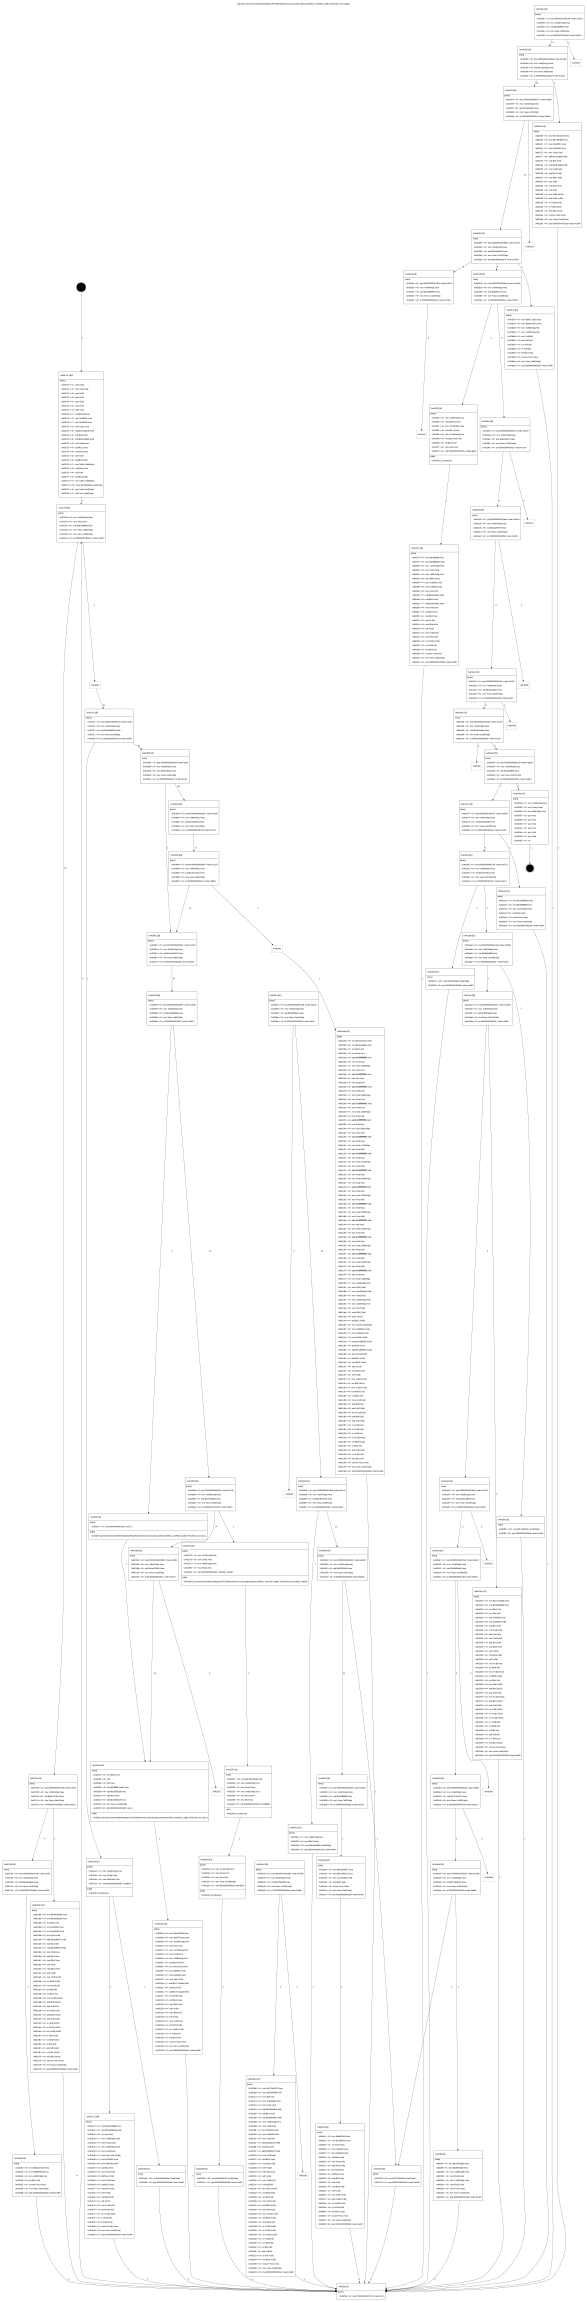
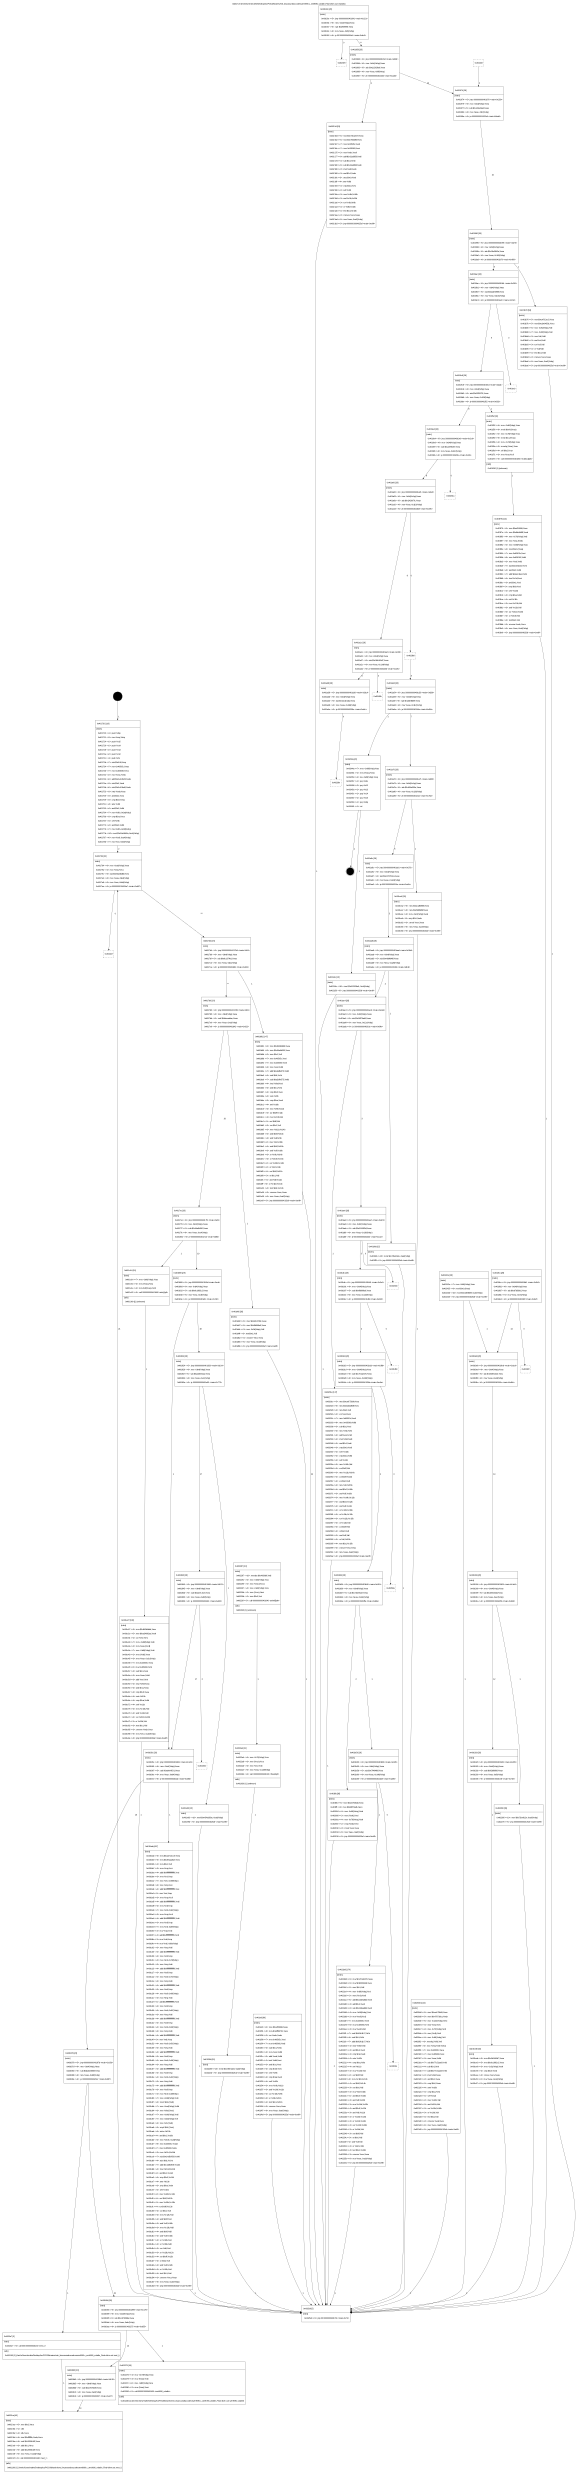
(529, 181) -> (478, 76)
(497, 266) -> (486, 337)
(100, 698) -> (211, 1118)
(494, 745) -> (410, 669)
(463, 925) -> (356, 891)
(316, 986) -> (169, 1812)
(310, 1667) -> (478, 1326)
(246, 1675) -> none
(217, 1792) -> none
(161, 1870) -> none
(340, 2010) -> (492, 2251)
(426, 2029) -> (365, 1676)
(136, 2030) -> (227, 1595)
